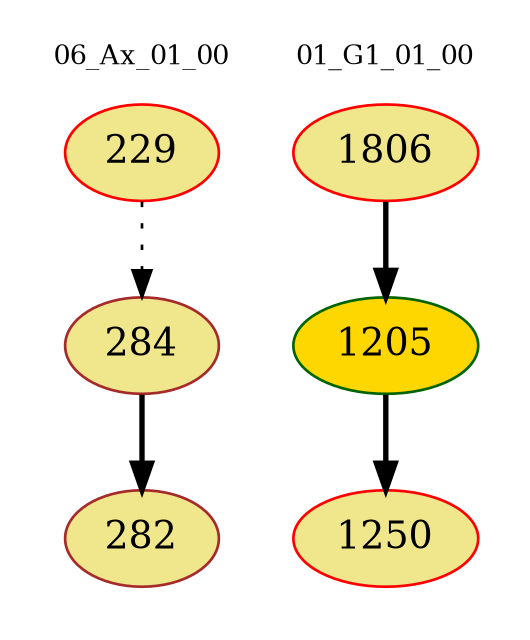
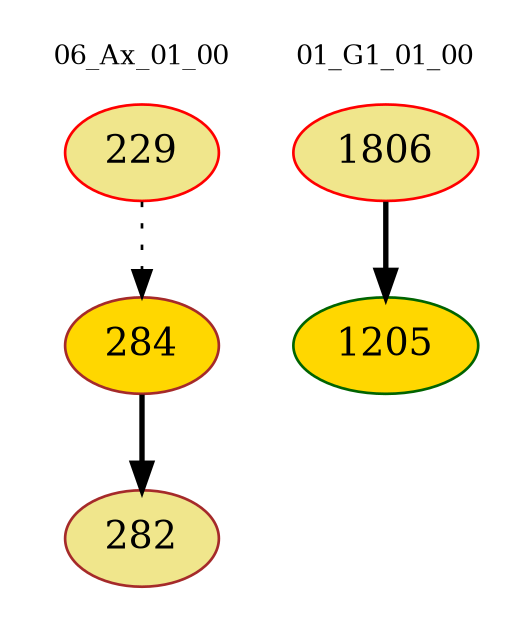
(142, 346) -> (142, 346)
(386, 539) -> none
